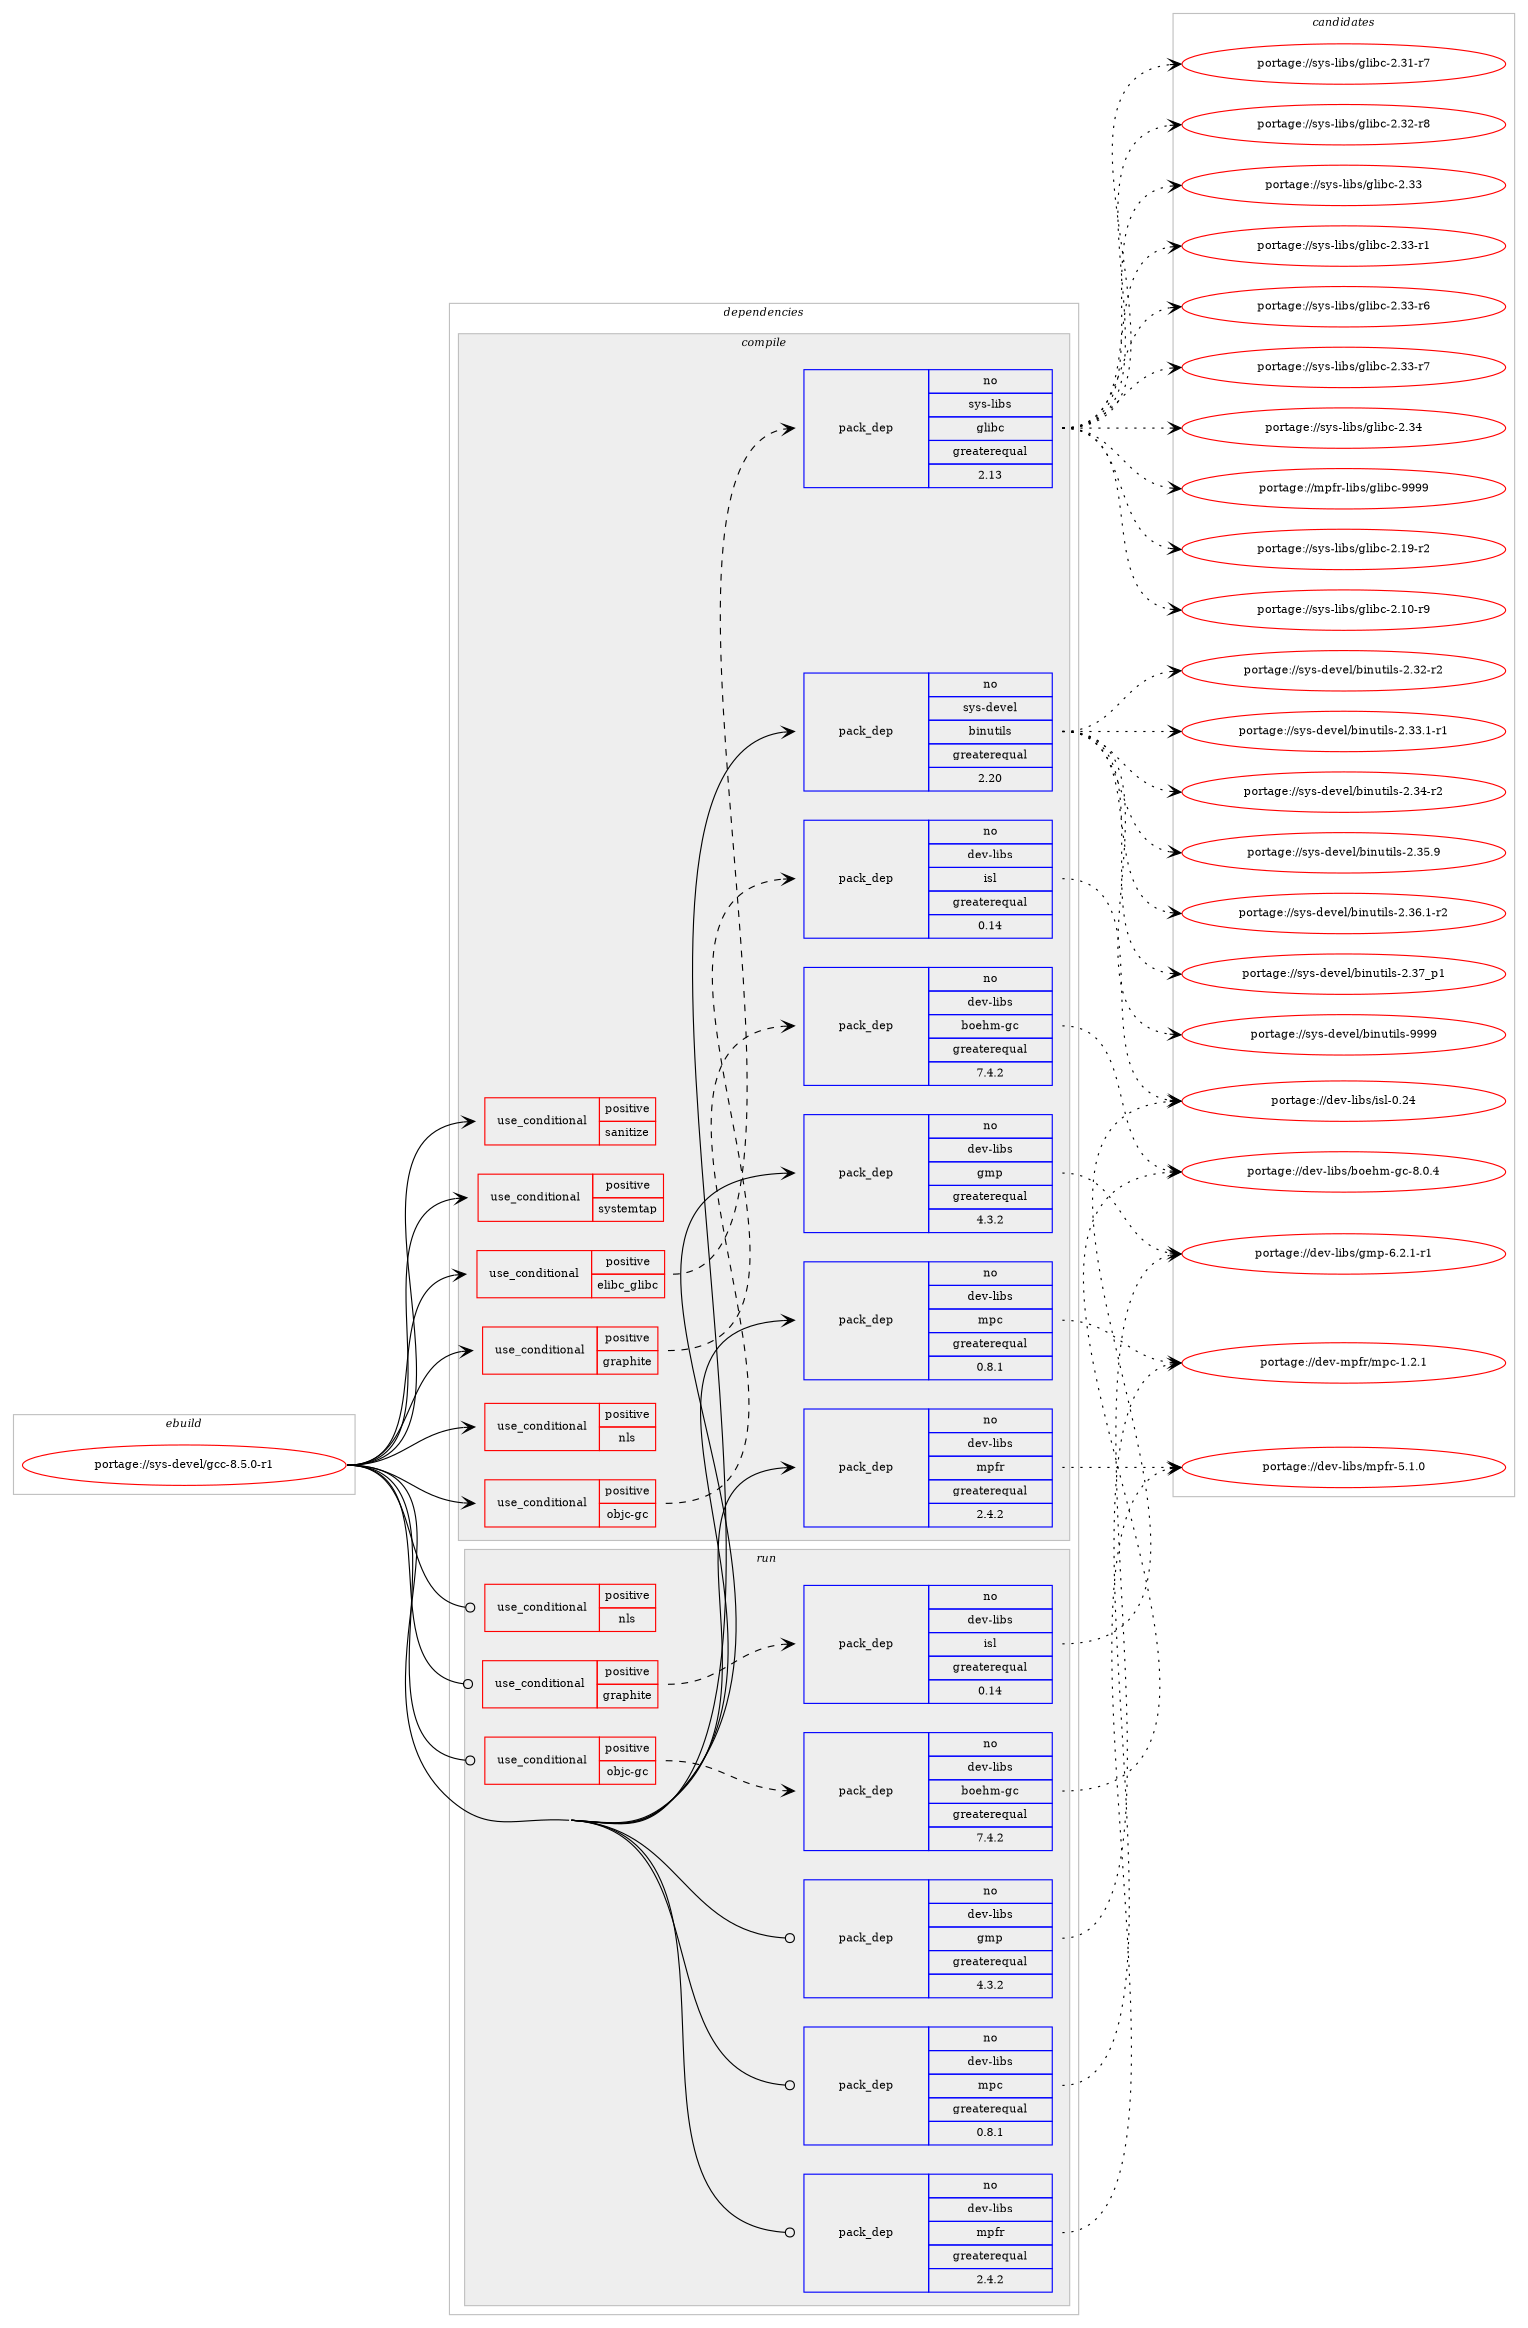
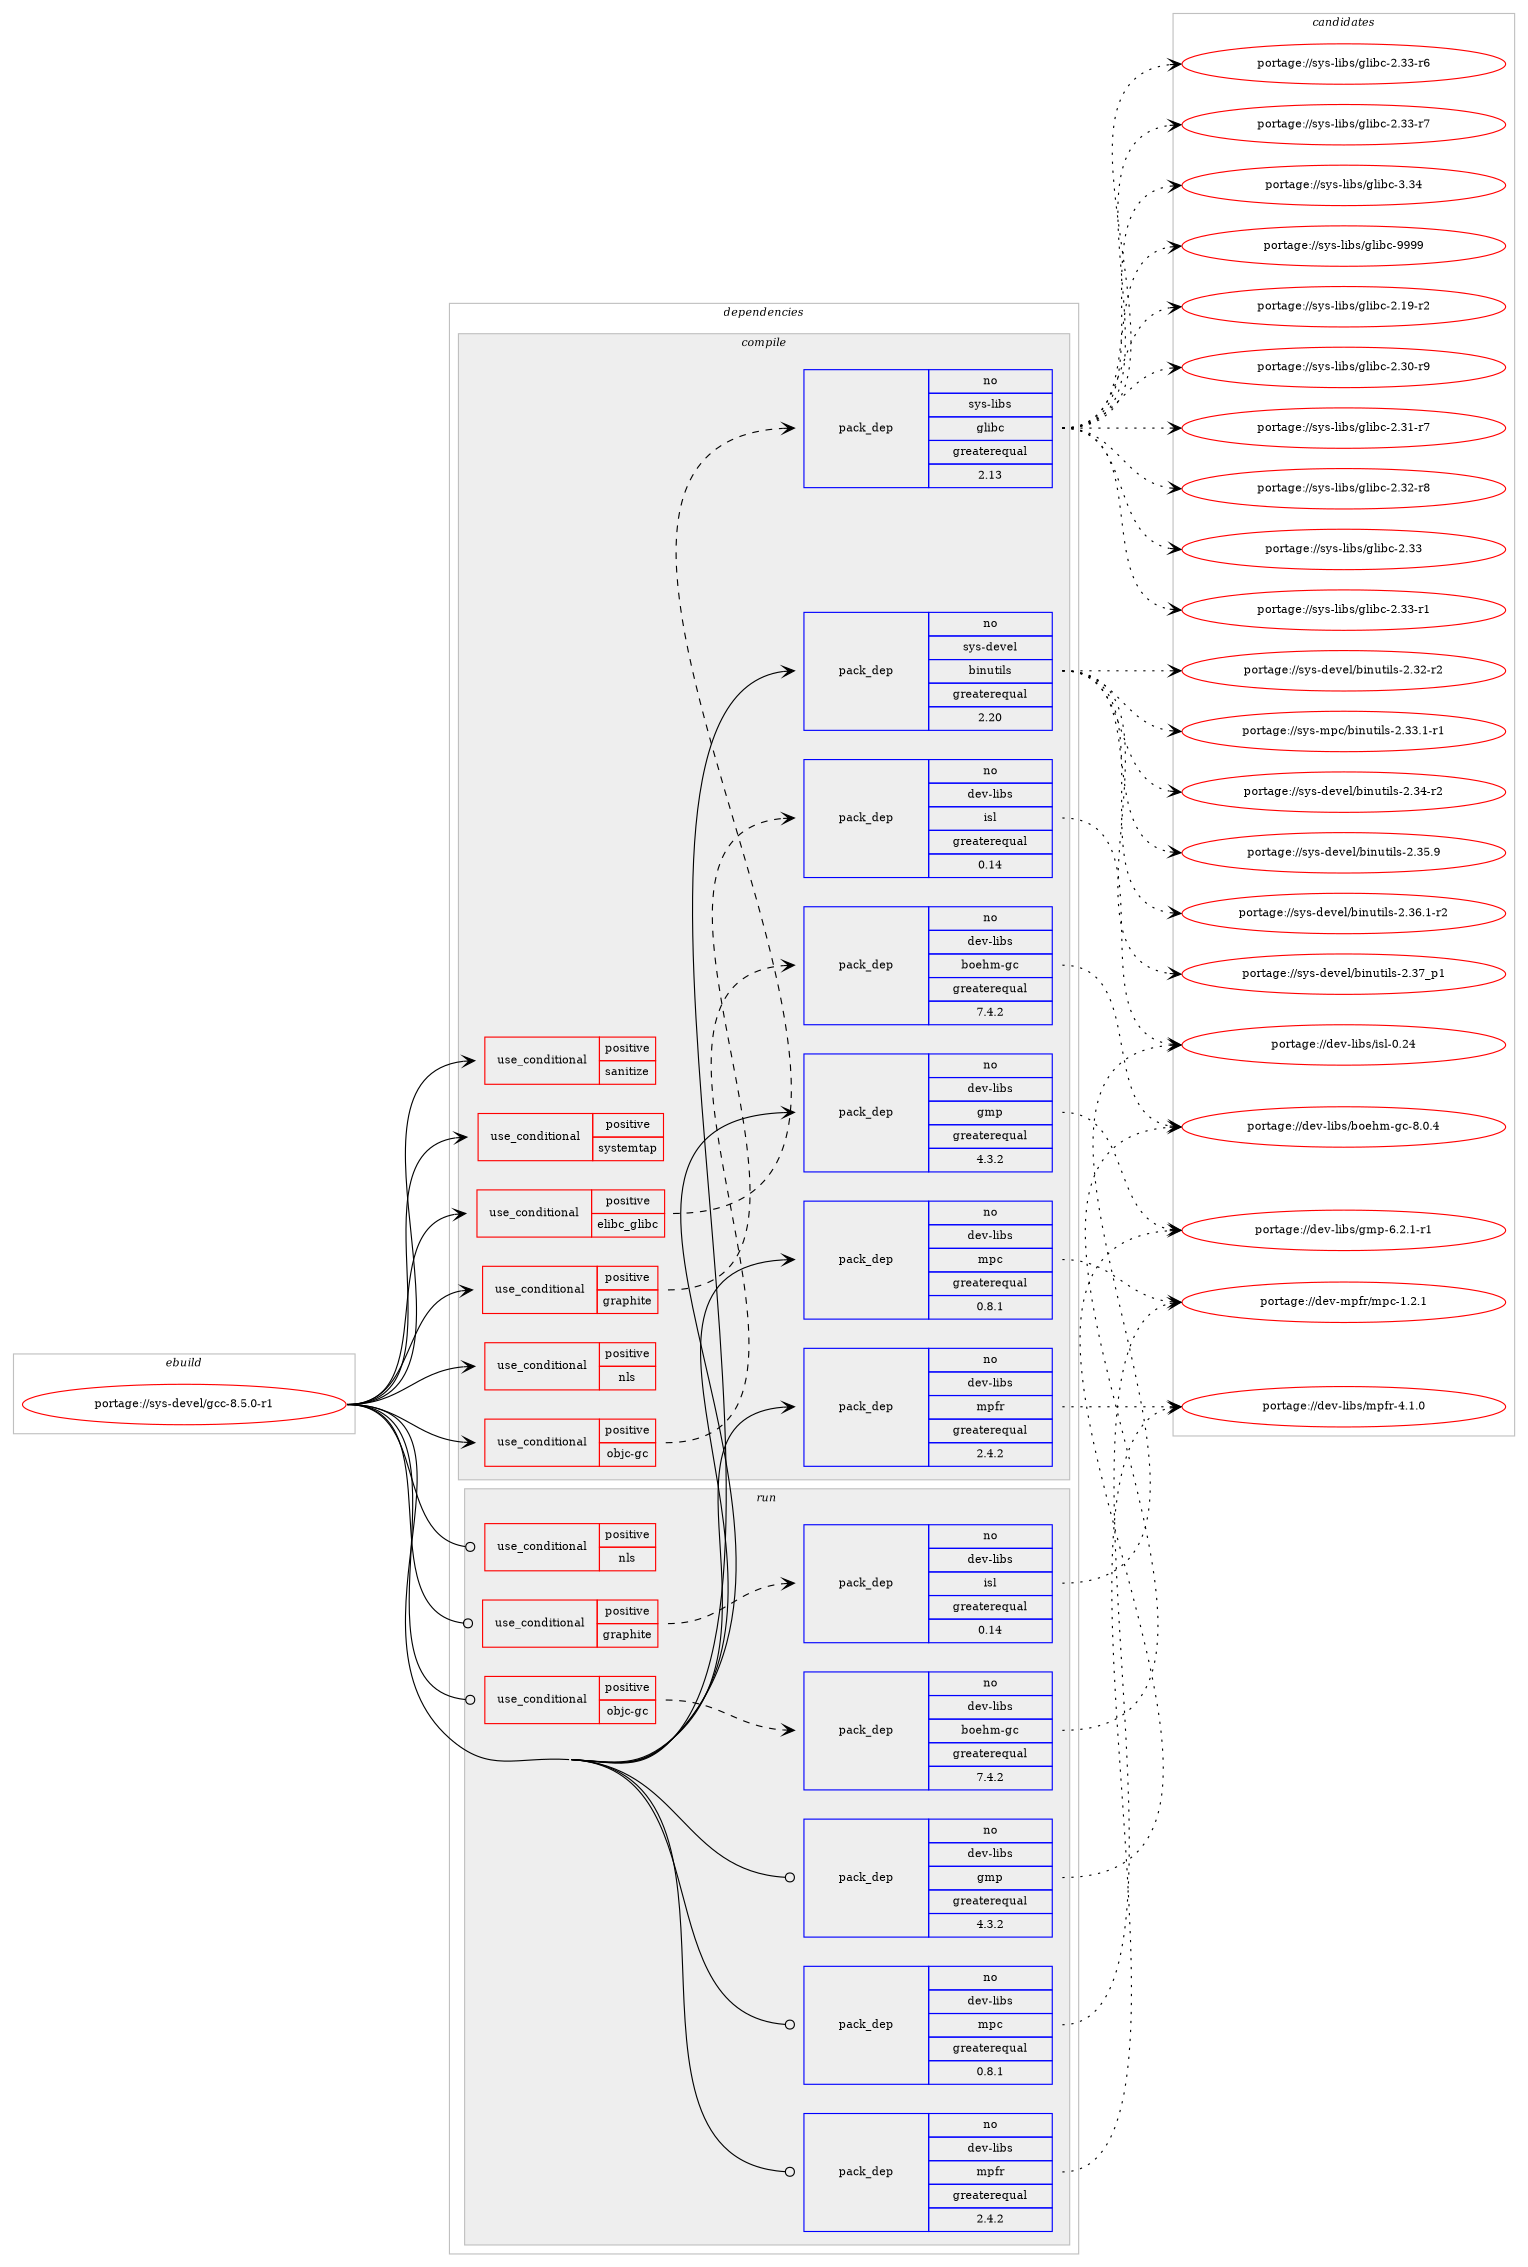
(1344, 428) -> (1344, 185)
(1344, 489) -> (1344, 246)
(1344, 610) -> (1344, 367)
(1344, 731) -> (1344, 731)
(1344, 1035) -> none
(1344, 1467) -> (1344, 1407)
